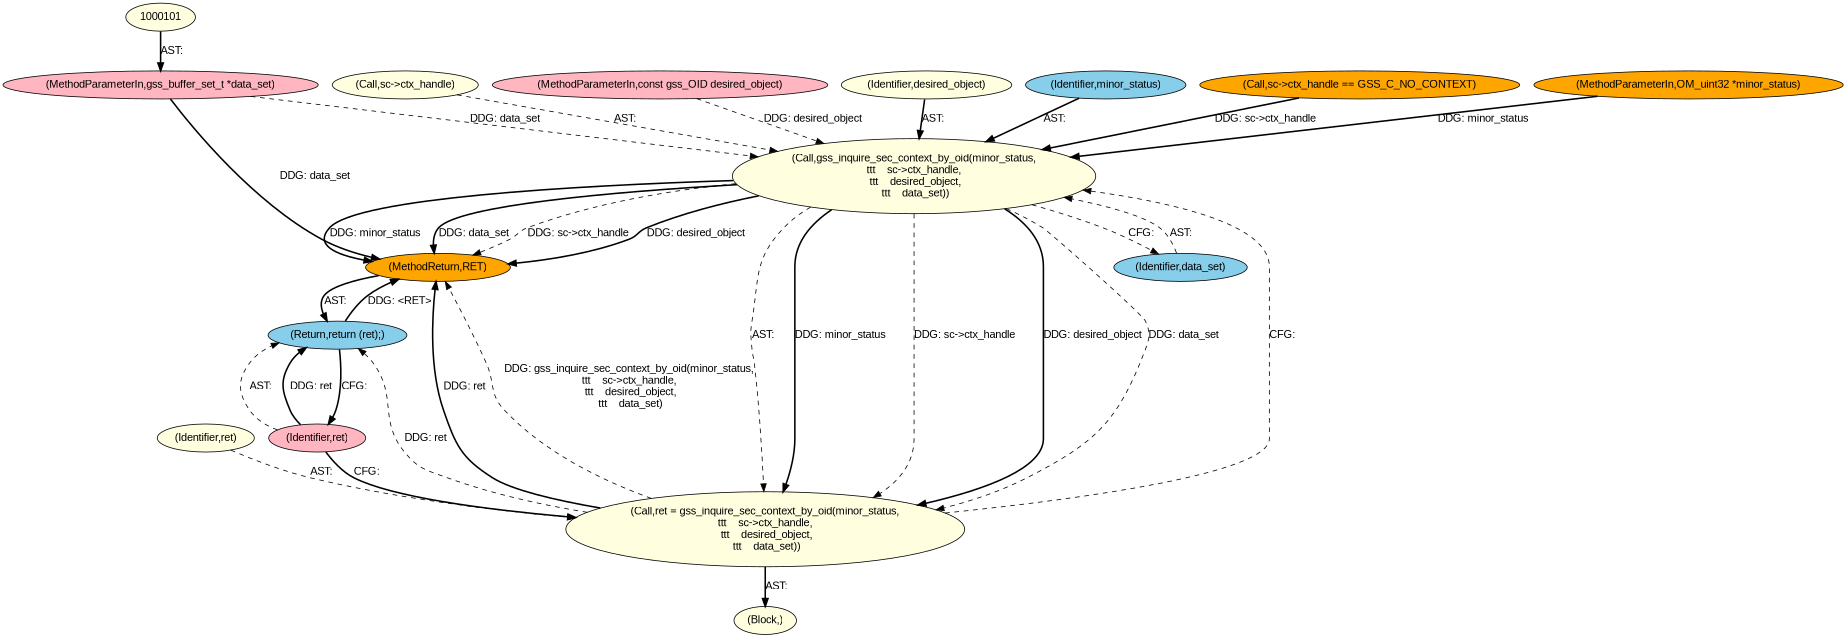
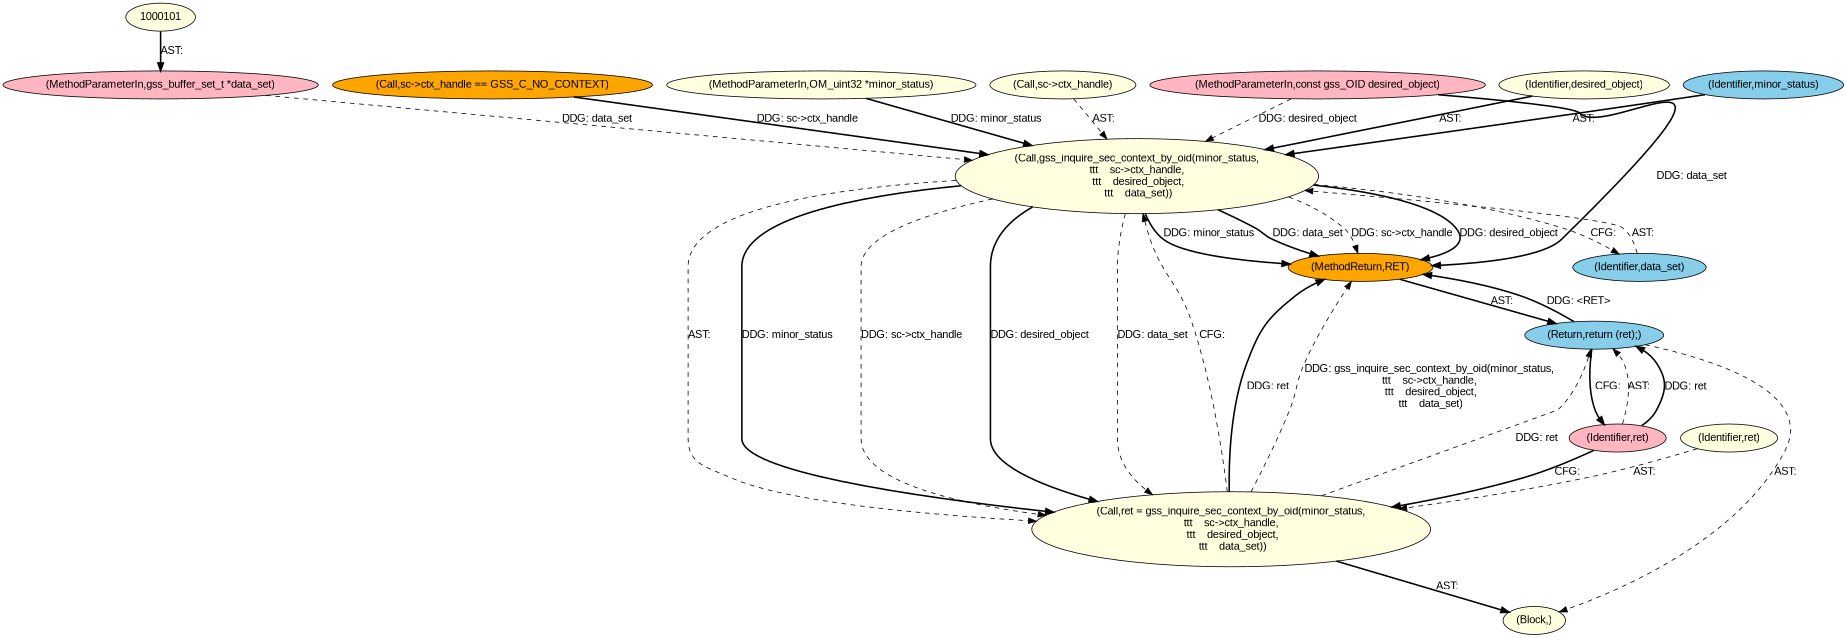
(1689, 85) -> (821, 85)
(259, 194) -> (1661, 133)
none -> (1764, 483)
